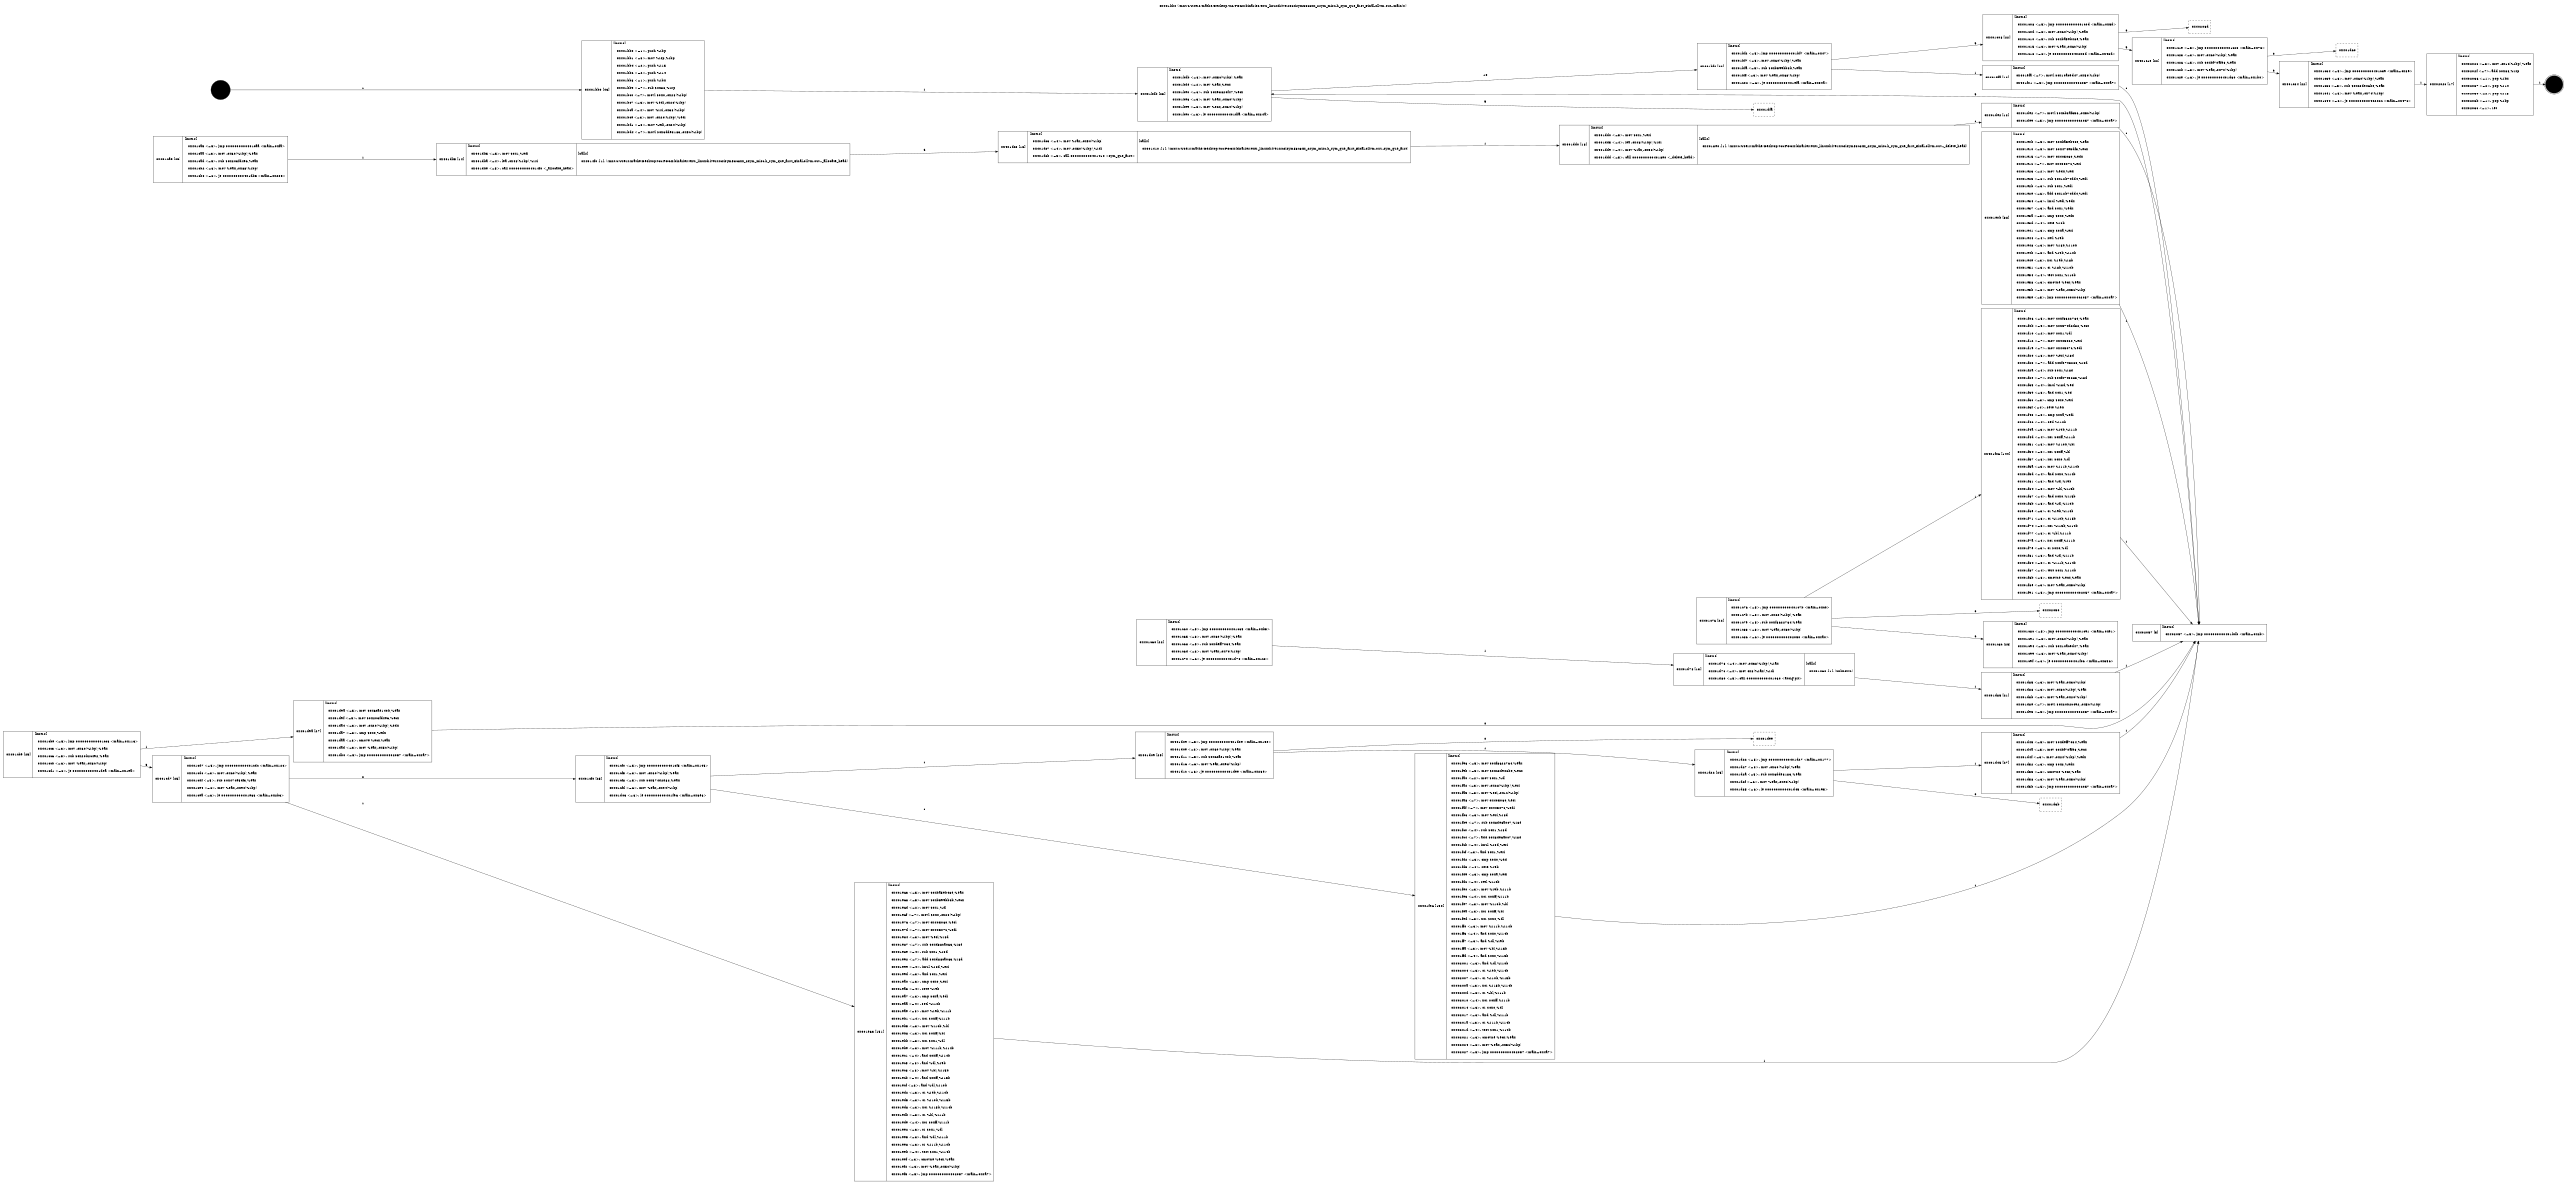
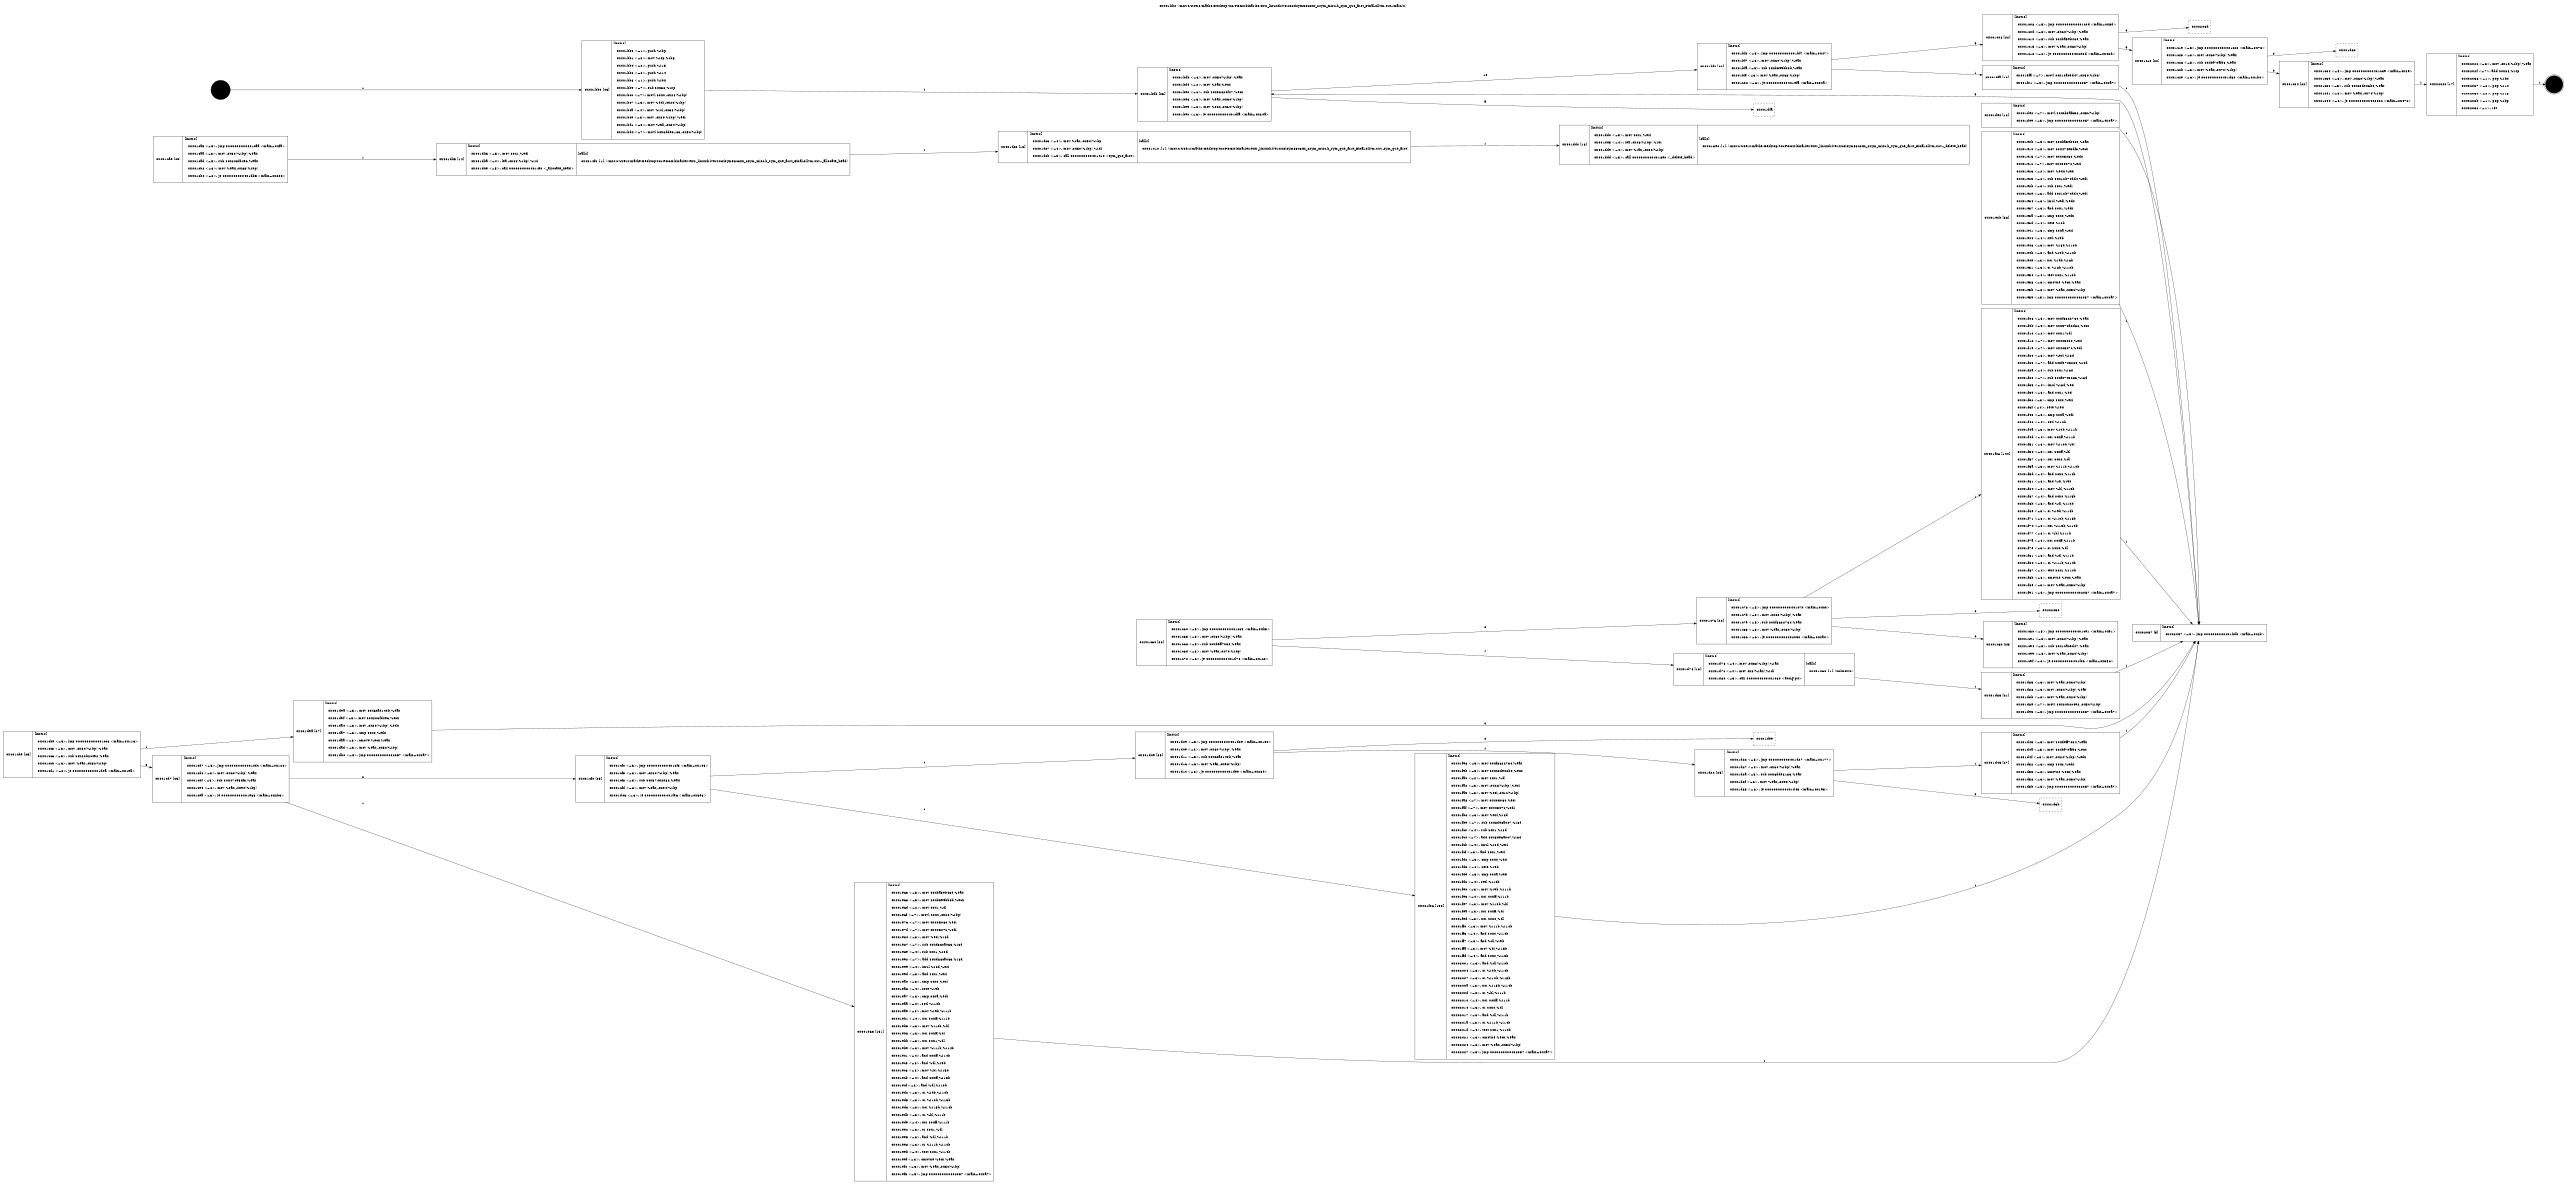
(1966, 124) -> none
(924, 150) -> (924, 150)
none -> (1483, 632)
